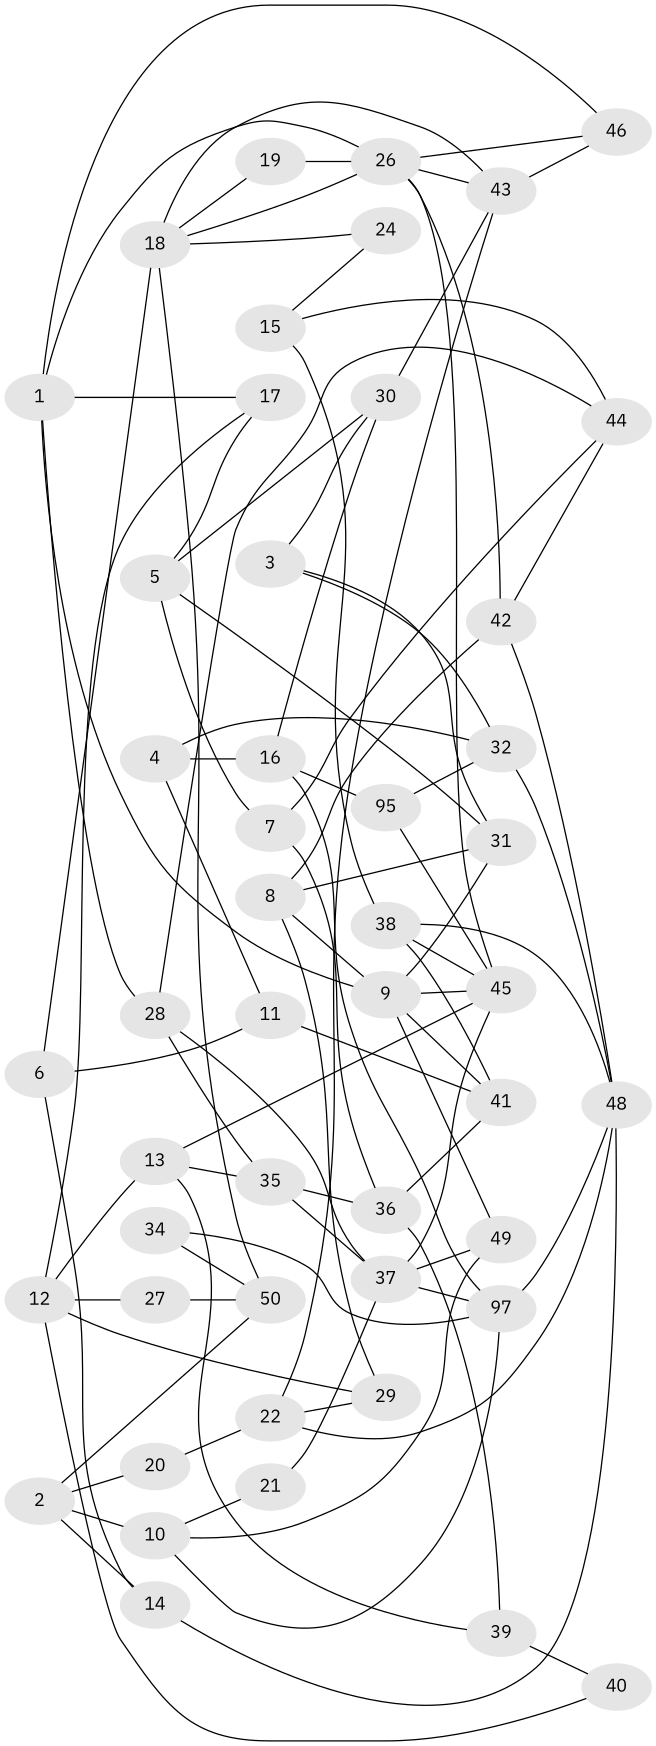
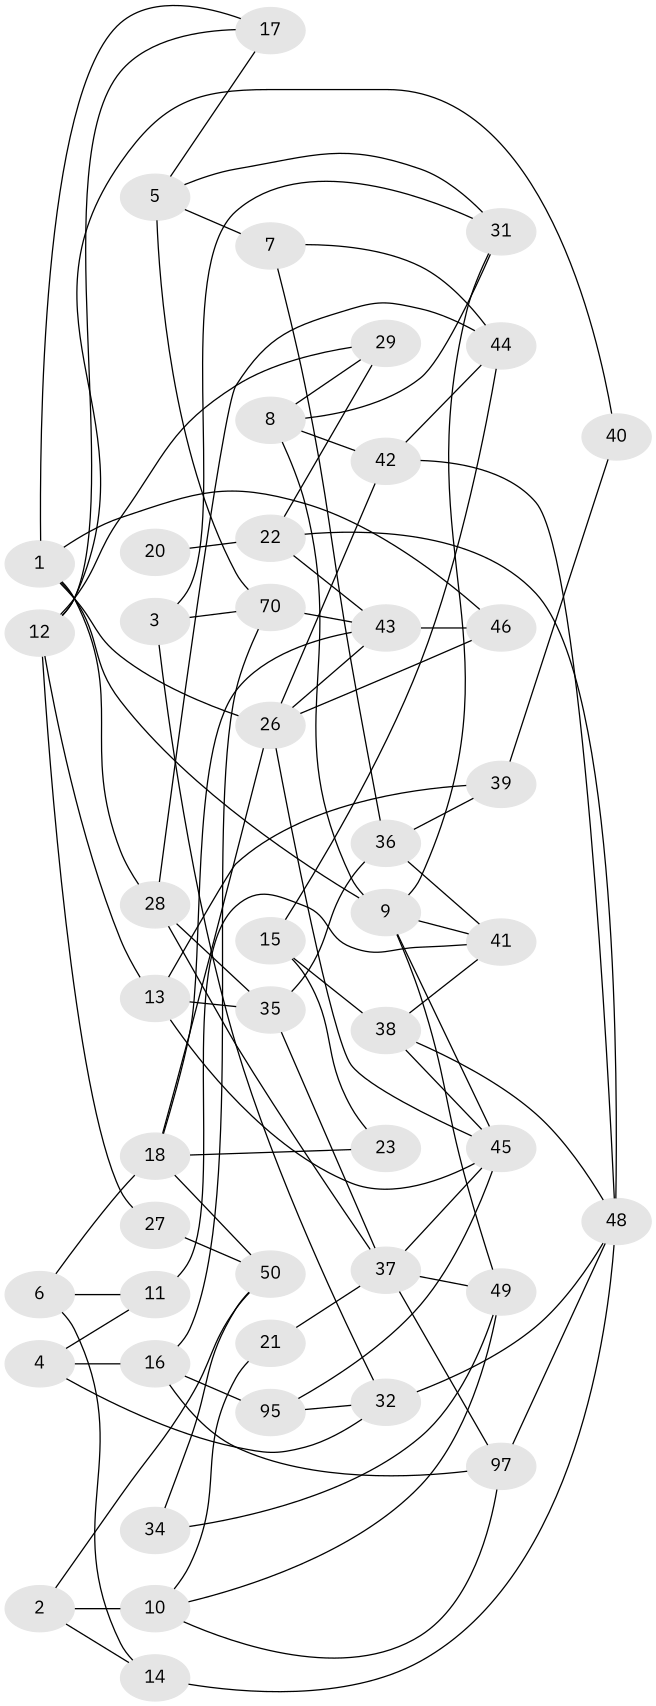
(270, 162) -> none
(386, 231) -> (386, 1148)
(386, 397) -> (270, 608)
(327, 1290) -> (376, 1467)
(98, 1484) -> none
